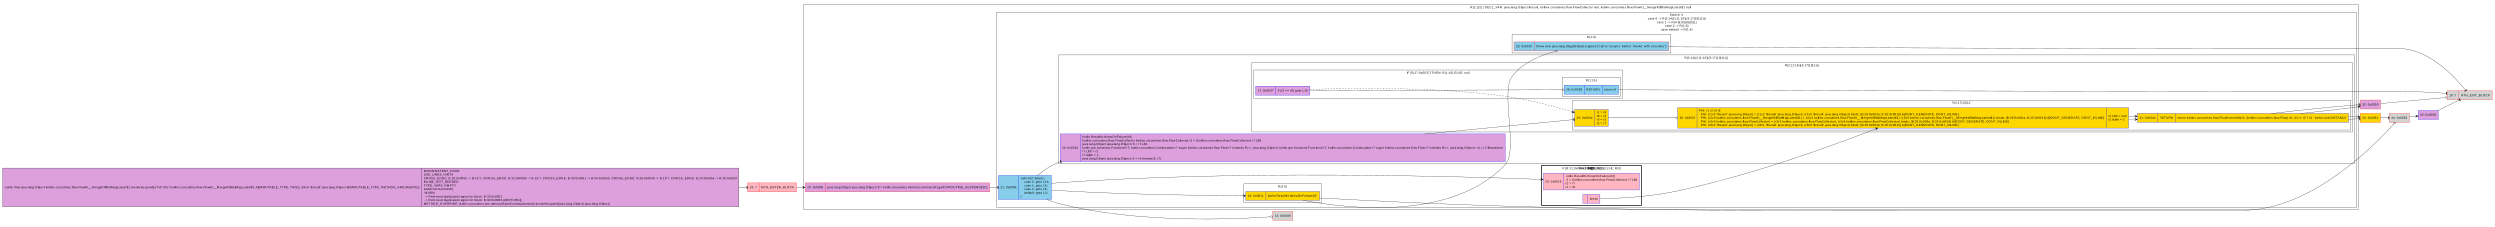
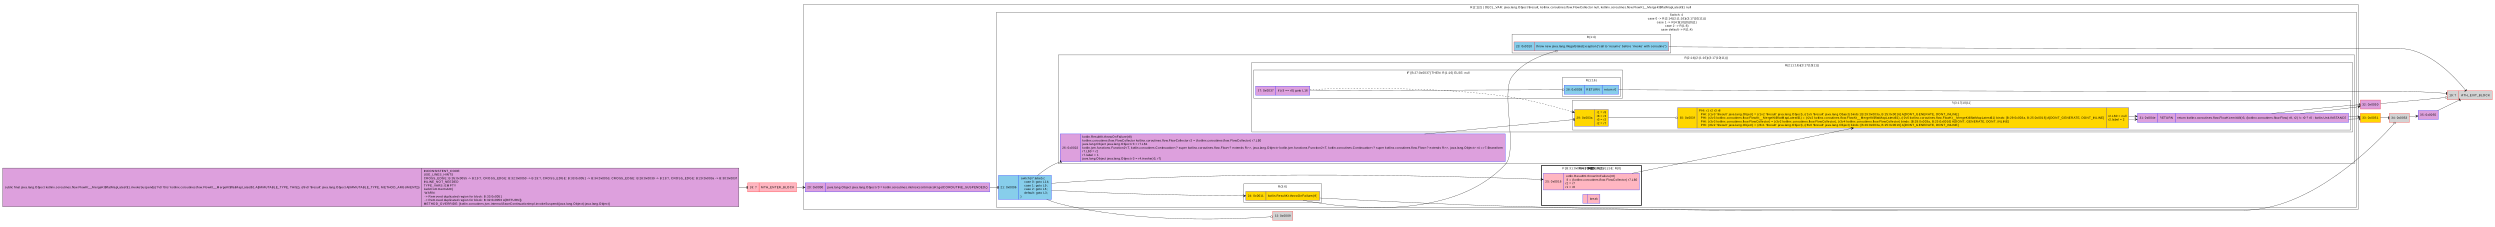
(2243, 118) -> (2243, 118)
(1740, 175) -> (1742, 151)
(897, 187) -> (897, 187)
